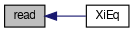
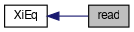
(71, 16) -> (74, 16)
